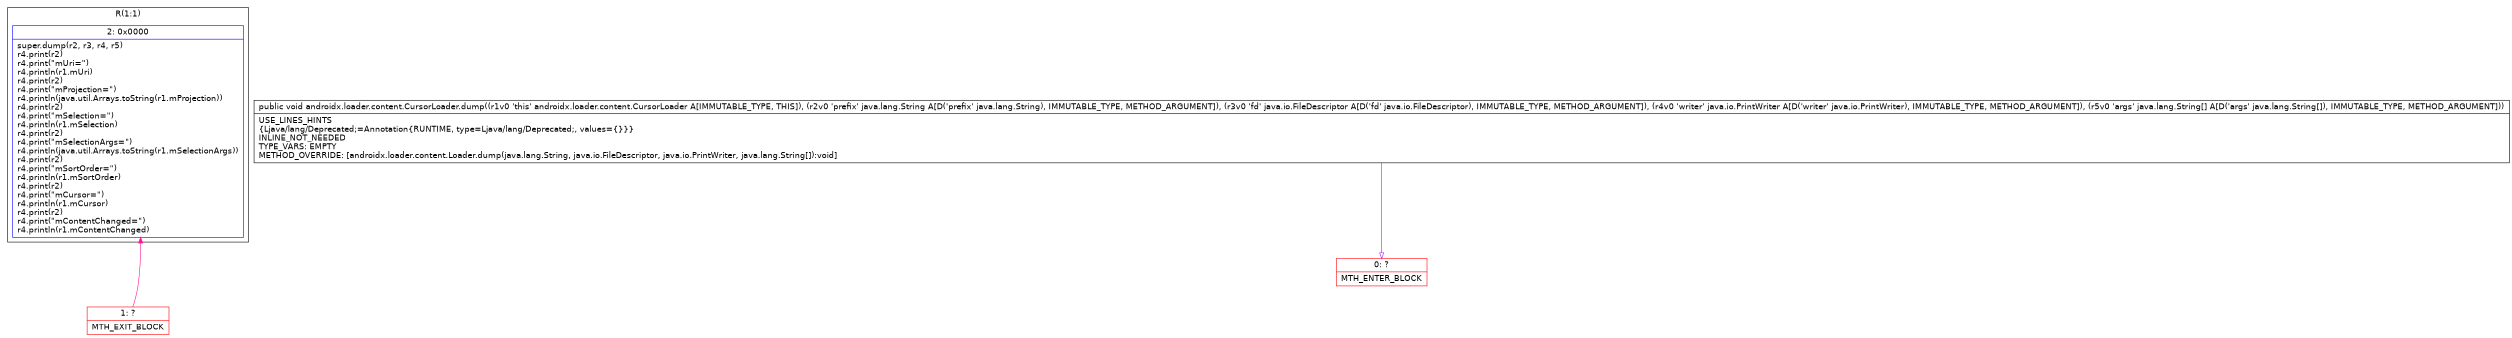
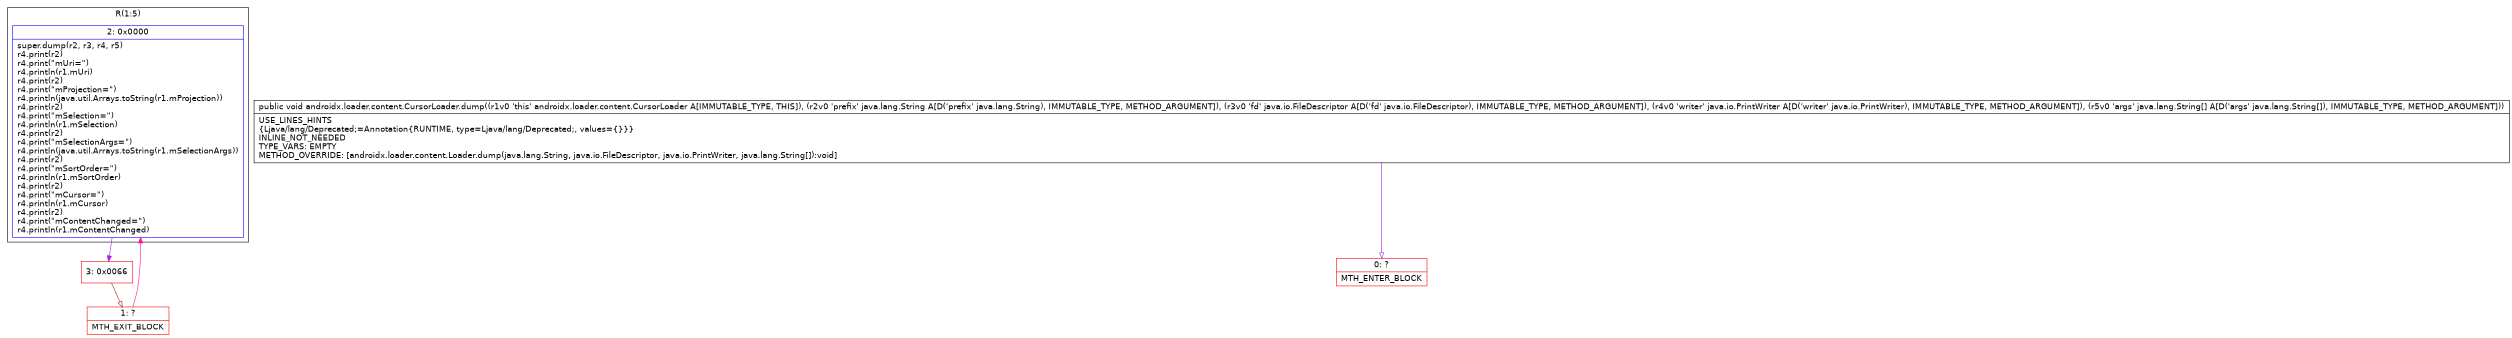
(128, 14) -> (128, 14)
none -> (107, 272)
